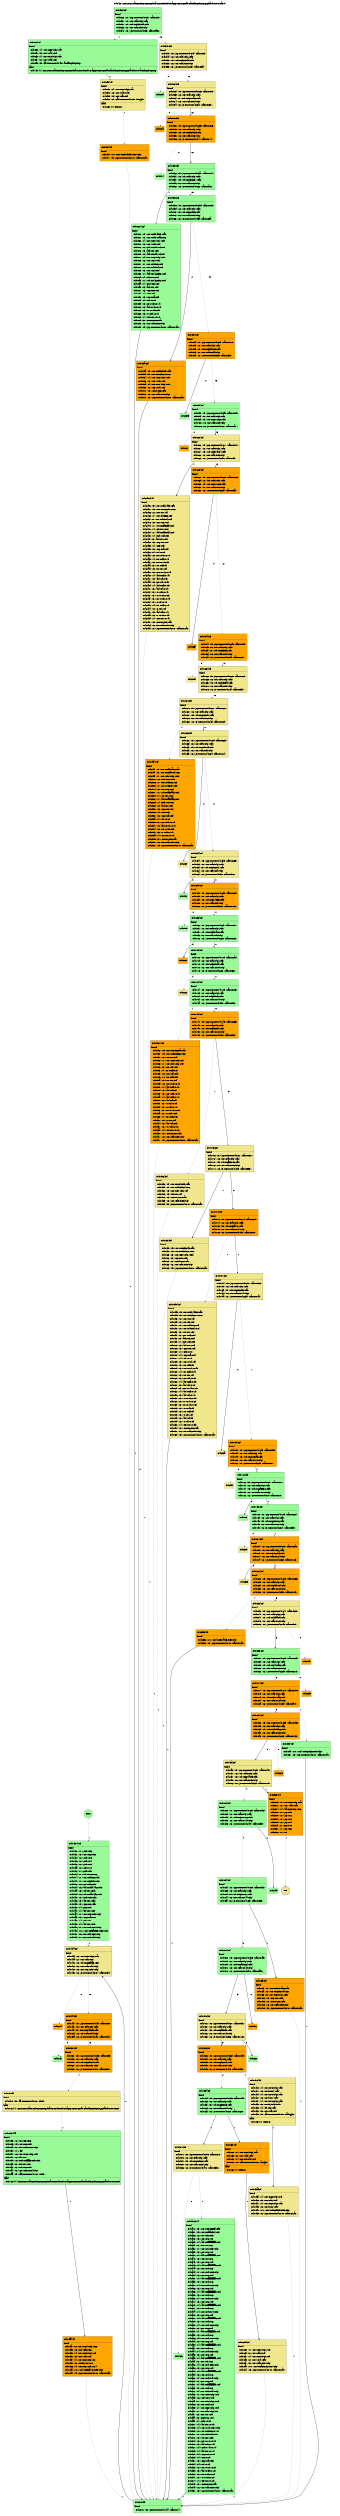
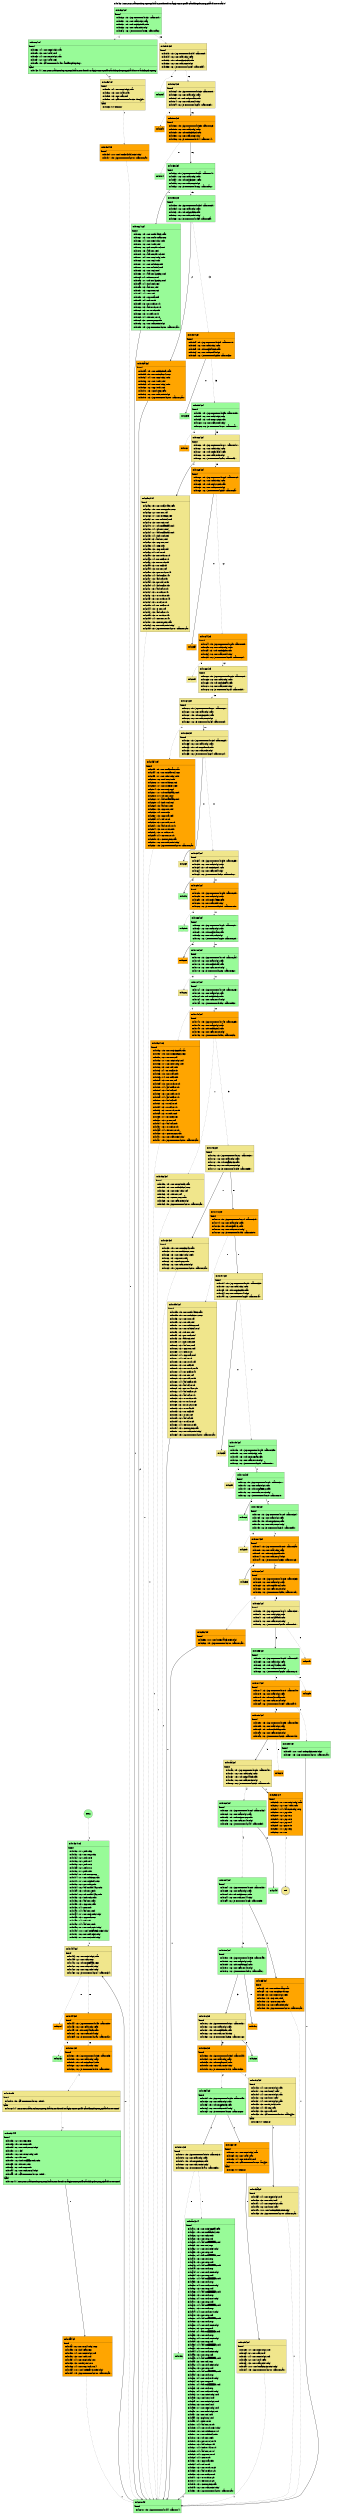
(165, 80) -> (165, 80)
(222, 1091) -> (222, 1091)
(252, 1453) -> (252, 1453)
